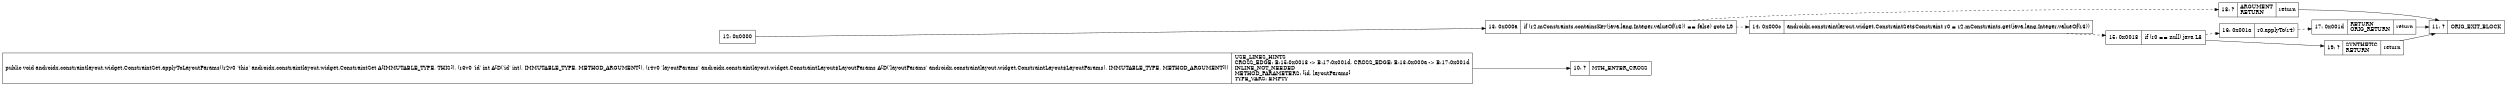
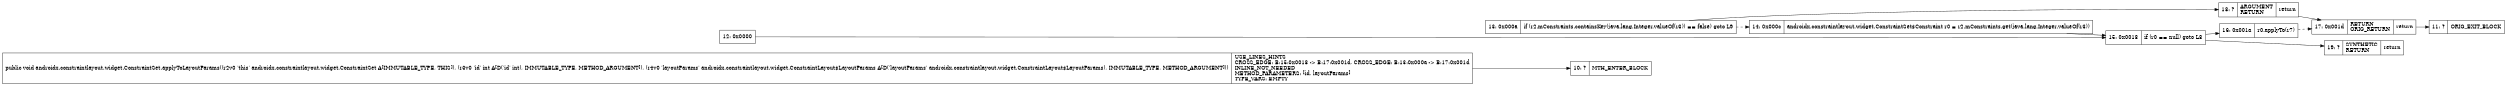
(1952, 11) -> (1952, 11)
(2367, 12) -> (2308, 18)
(2276, 31) -> (2276, 31)
(1119, 33) -> (1429, 37)
(2084, 34) -> (2084, 34)
(2211, 34) -> (2211, 34)
(2173, 37) -> (2173, 37)
(2416, 38) -> none
(1620, 68) -> (1620, 68)
